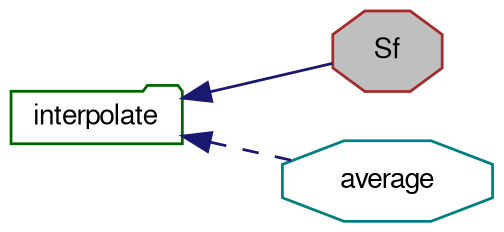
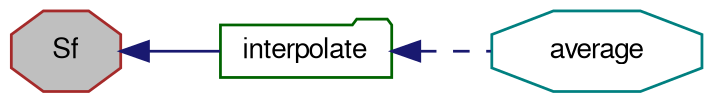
(271, 78) -> (184, 51)
